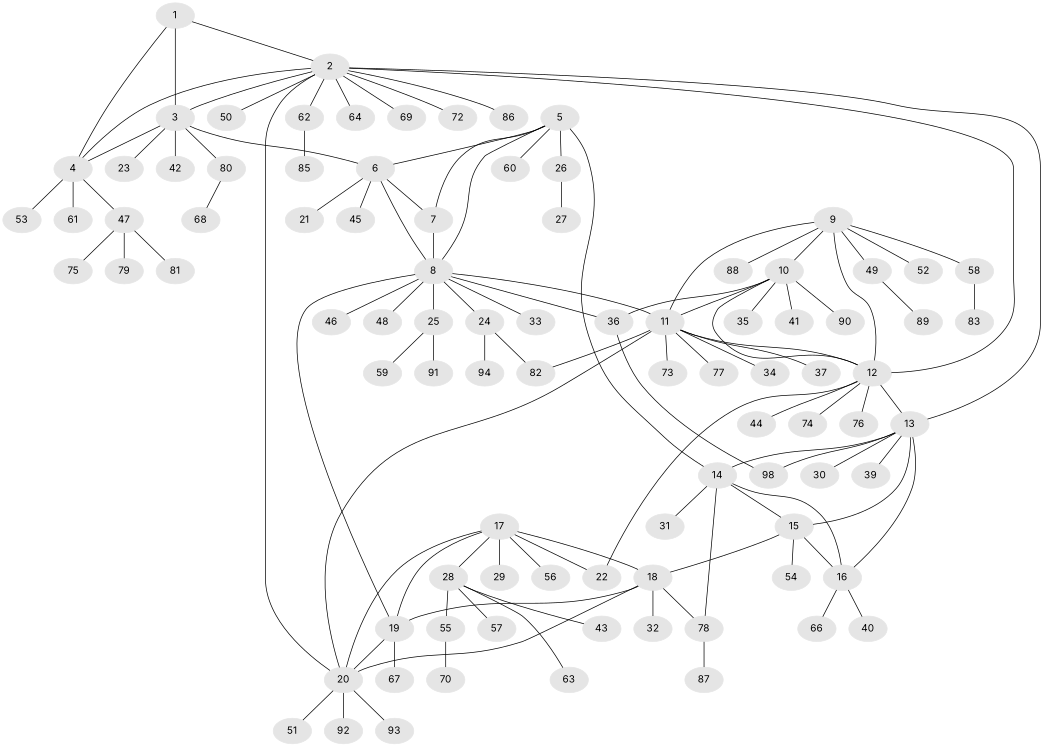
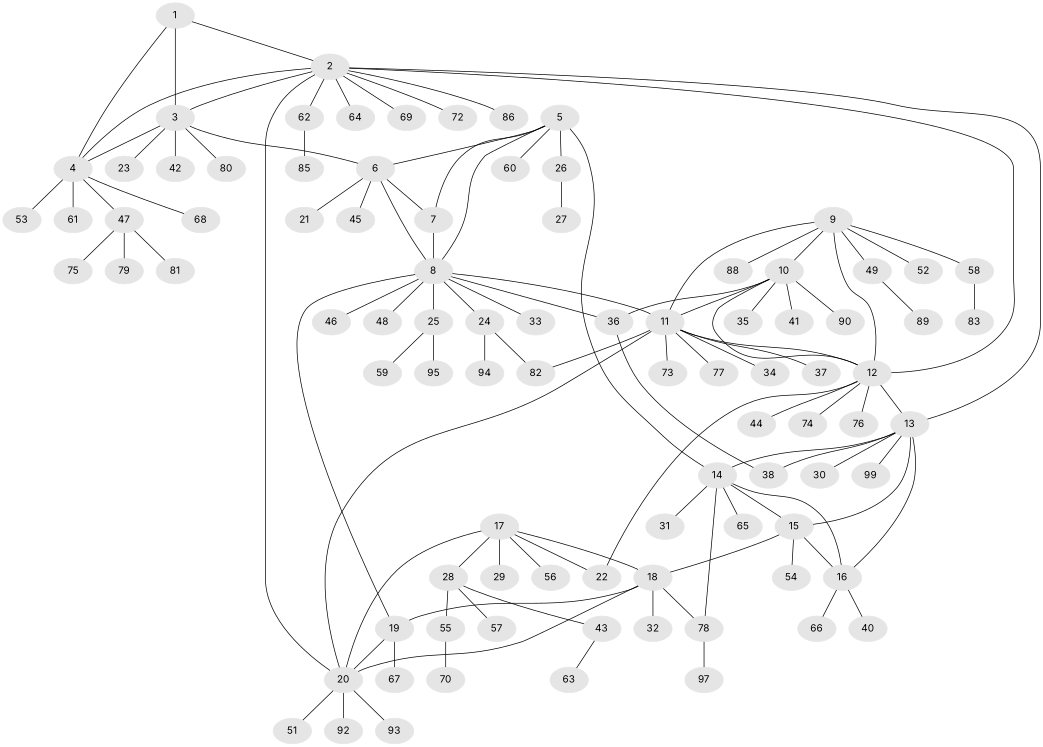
(226, 118) -> none
(214, 194) -> (136, 196)
(434, 373) -> (434, 373)
(769, 476) -> (769, 476)
(871, 476) -> (871, 476)
none -> (743, 527)
(427, 561) -> none
(522, 616) -> (586, 654)
(704, 680) -> (704, 680)
